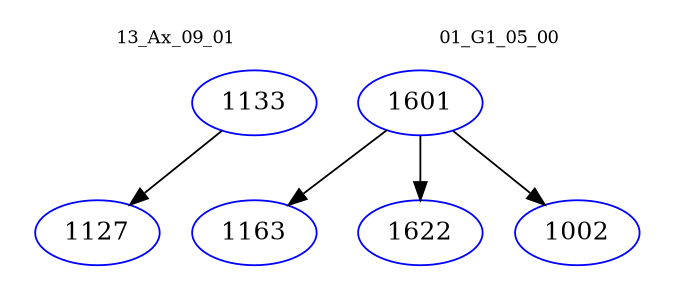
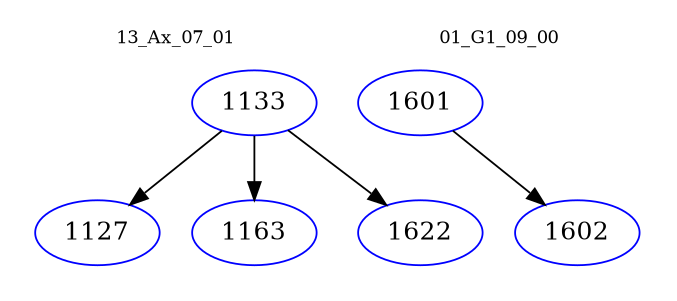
(176, 39) -> (176, 39)
(500, 39) -> (500, 39)
(356, 154) -> (254, 159)
(420, 159) -> (319, 154)
(577, 233) -> (577, 233)
